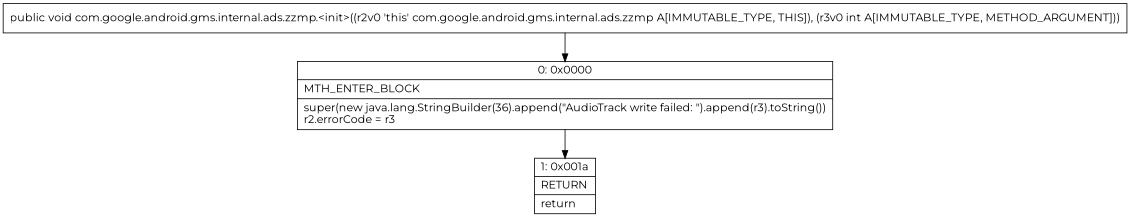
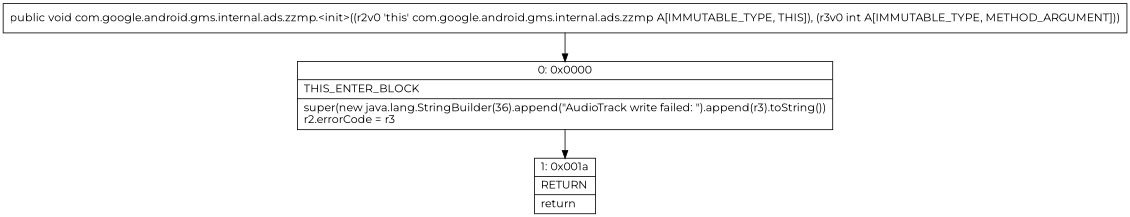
(362, 89) -> (362, 89)
